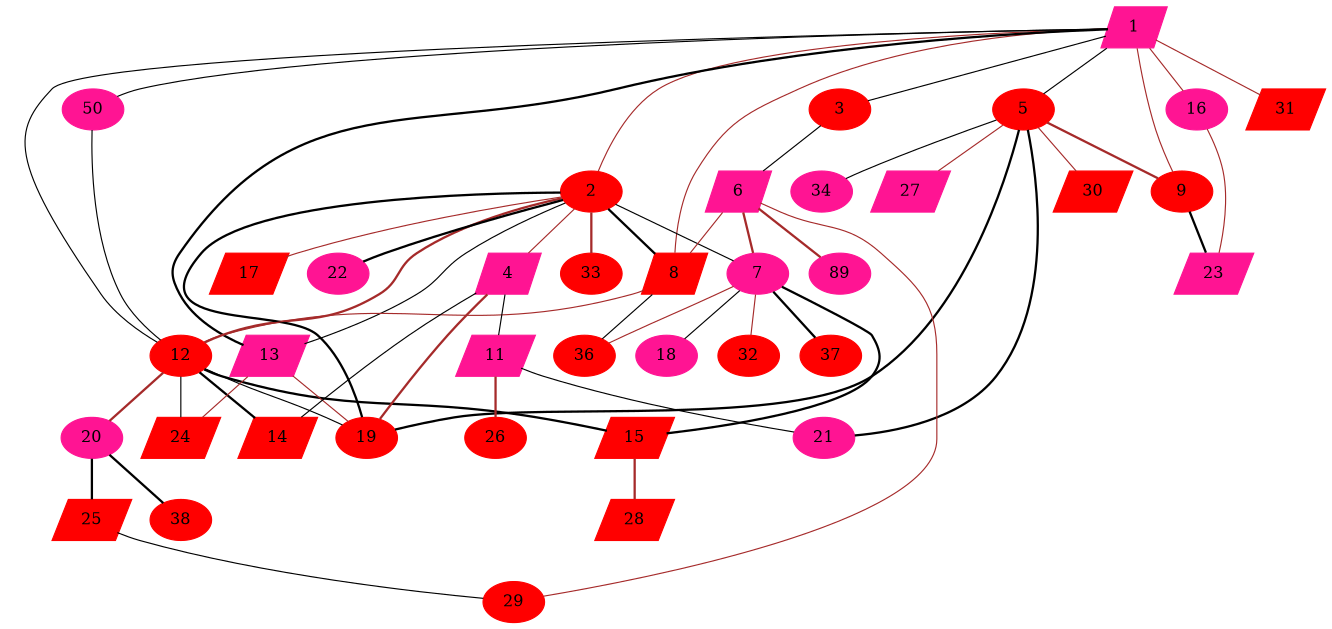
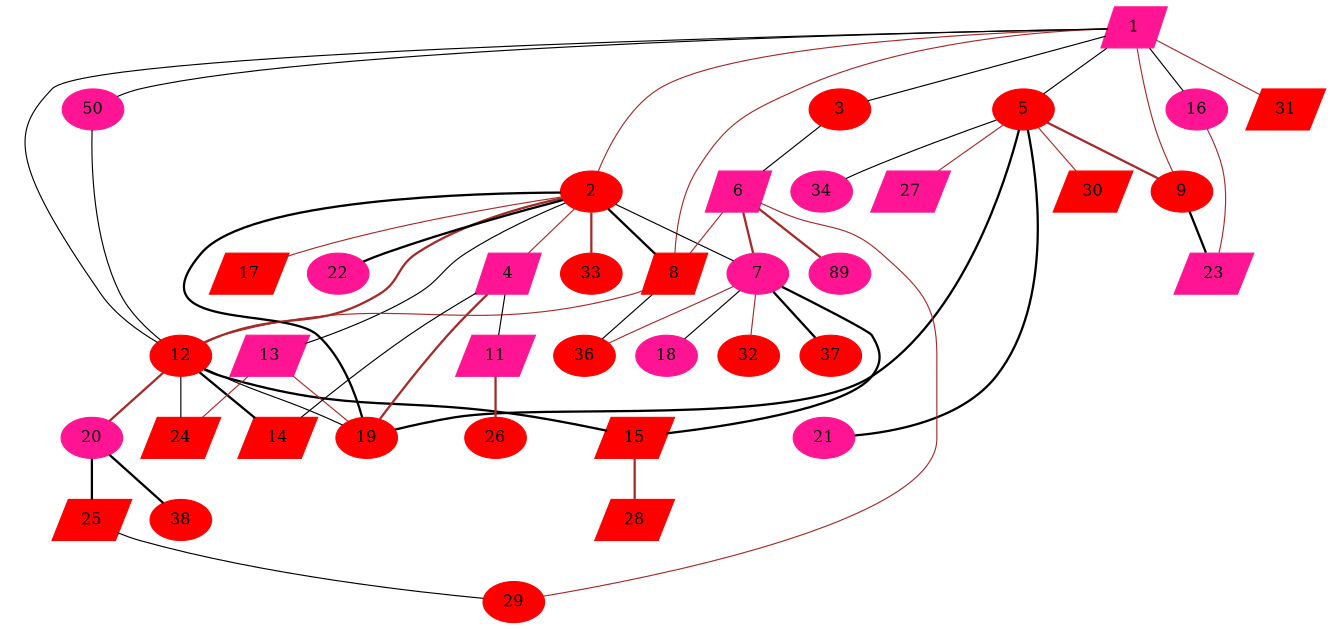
(1166, 70) -> (1166, 70)
(559, 100) -> none
(643, 402) -> none
